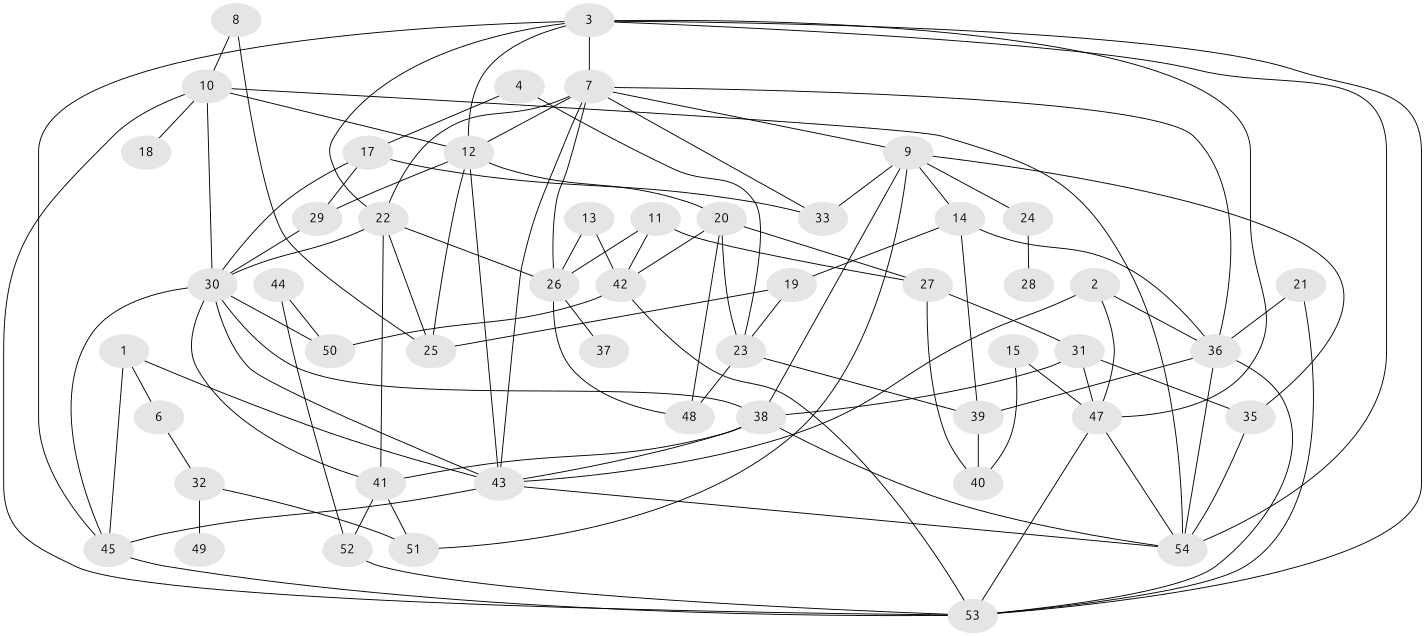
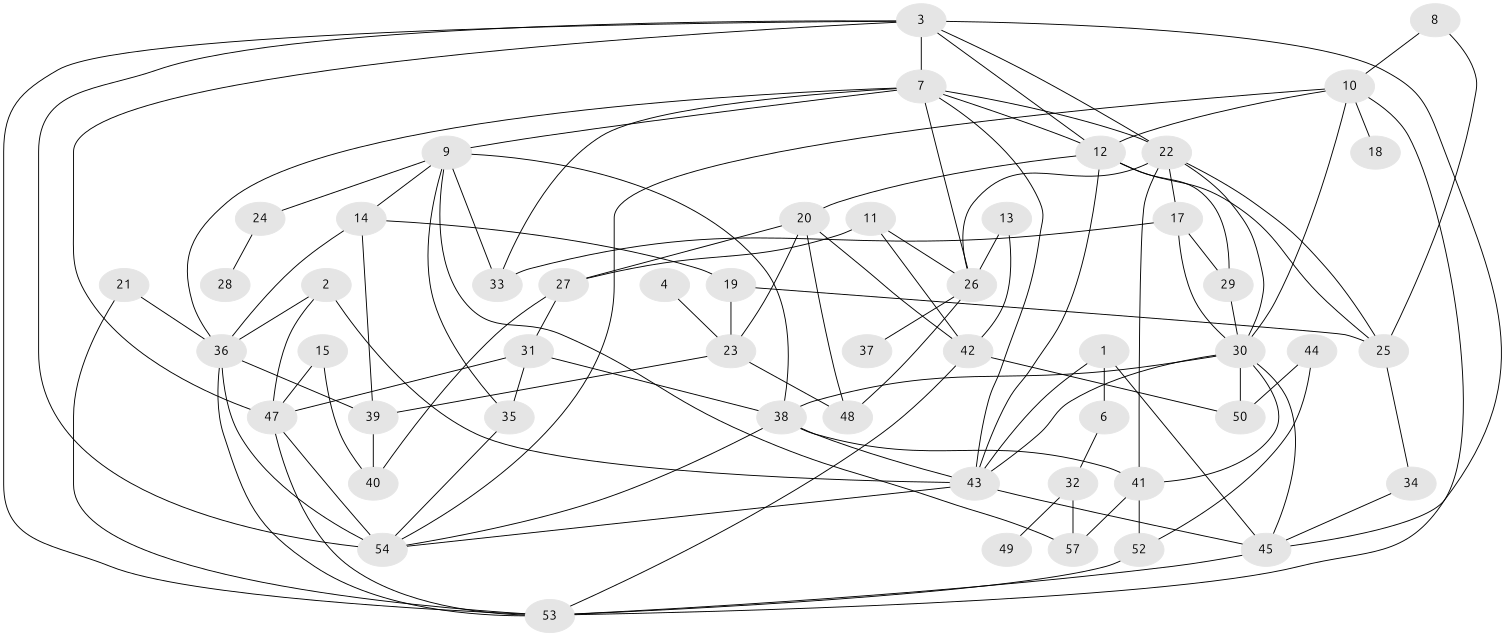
(444, 120) -> (1172, 186)
none -> (1411, 484)
(414, 550) -> (1073, 550)
